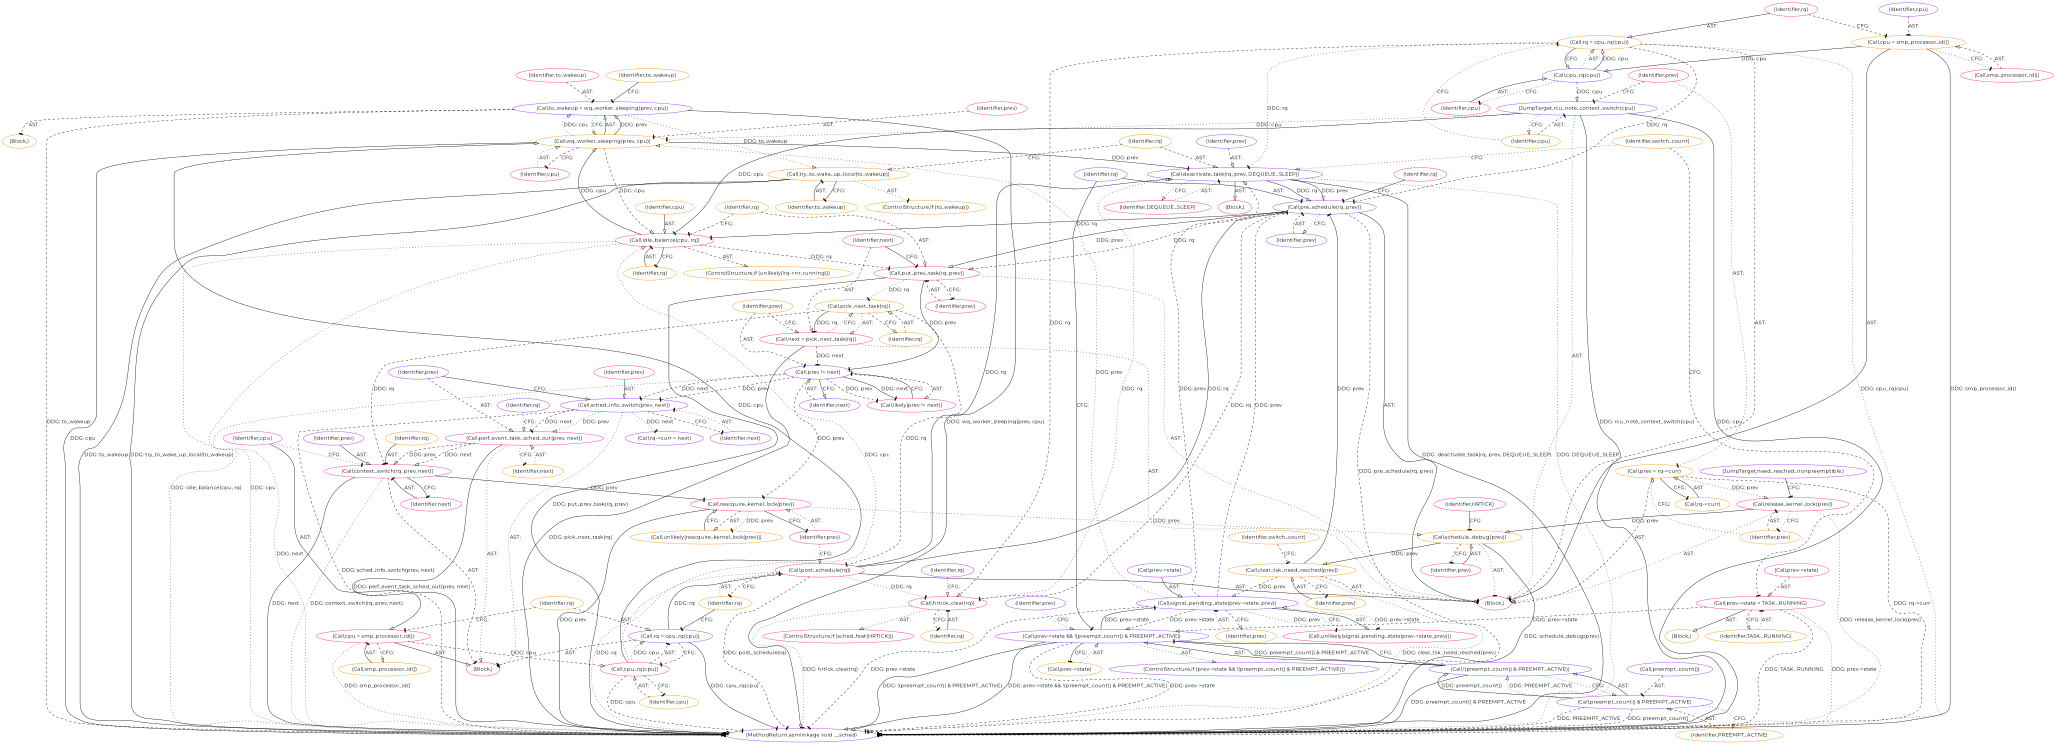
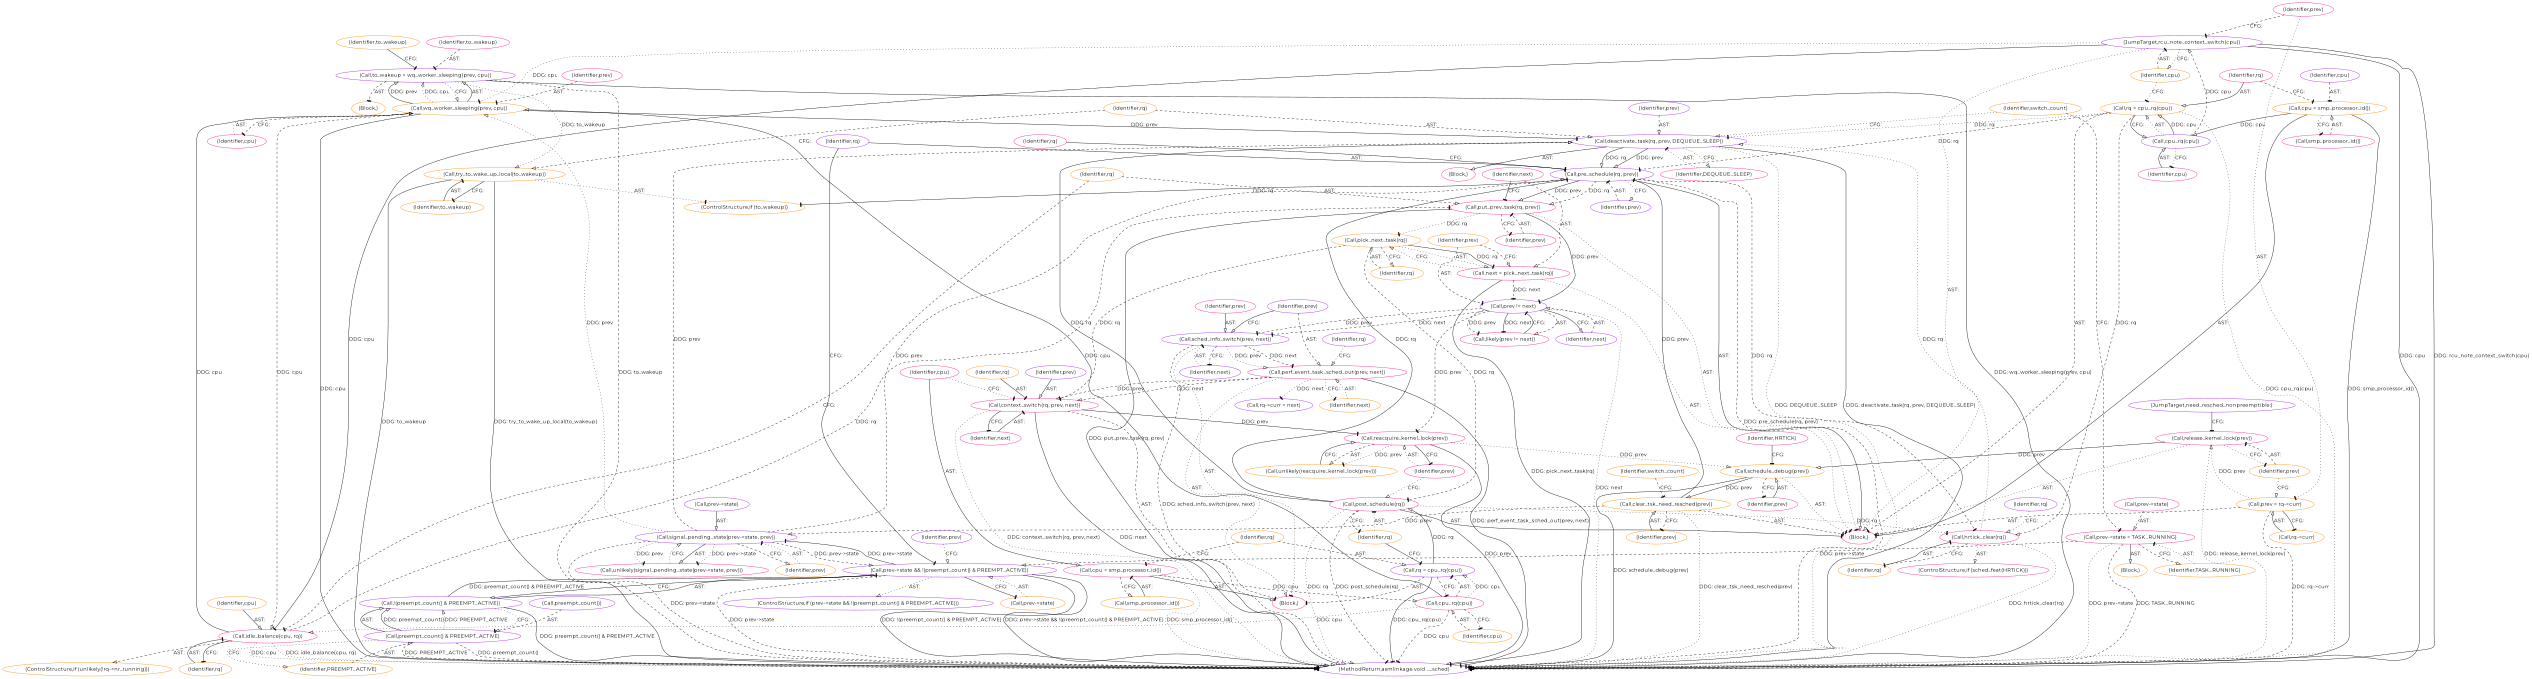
(984, 225) -> (1184, 190)
(644, 421) -> (1296, 387)
